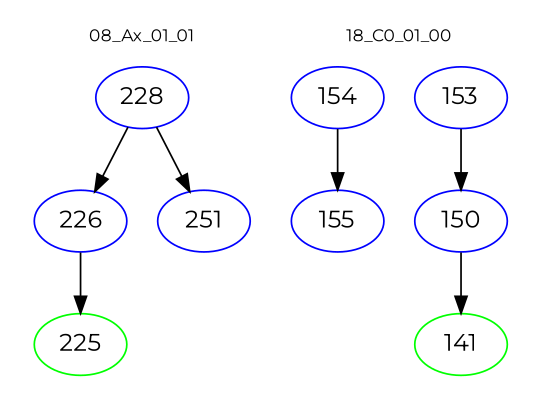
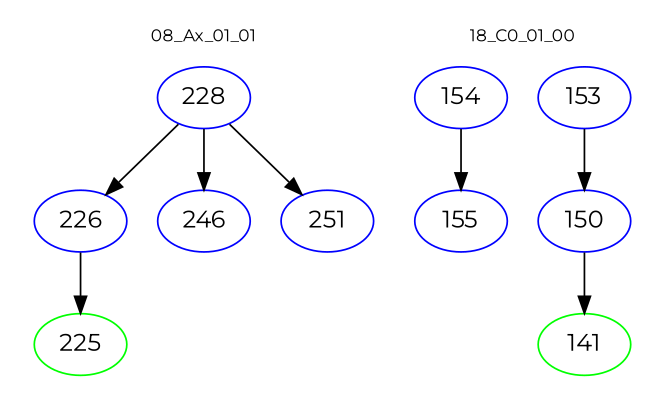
none -> (204, 221)
